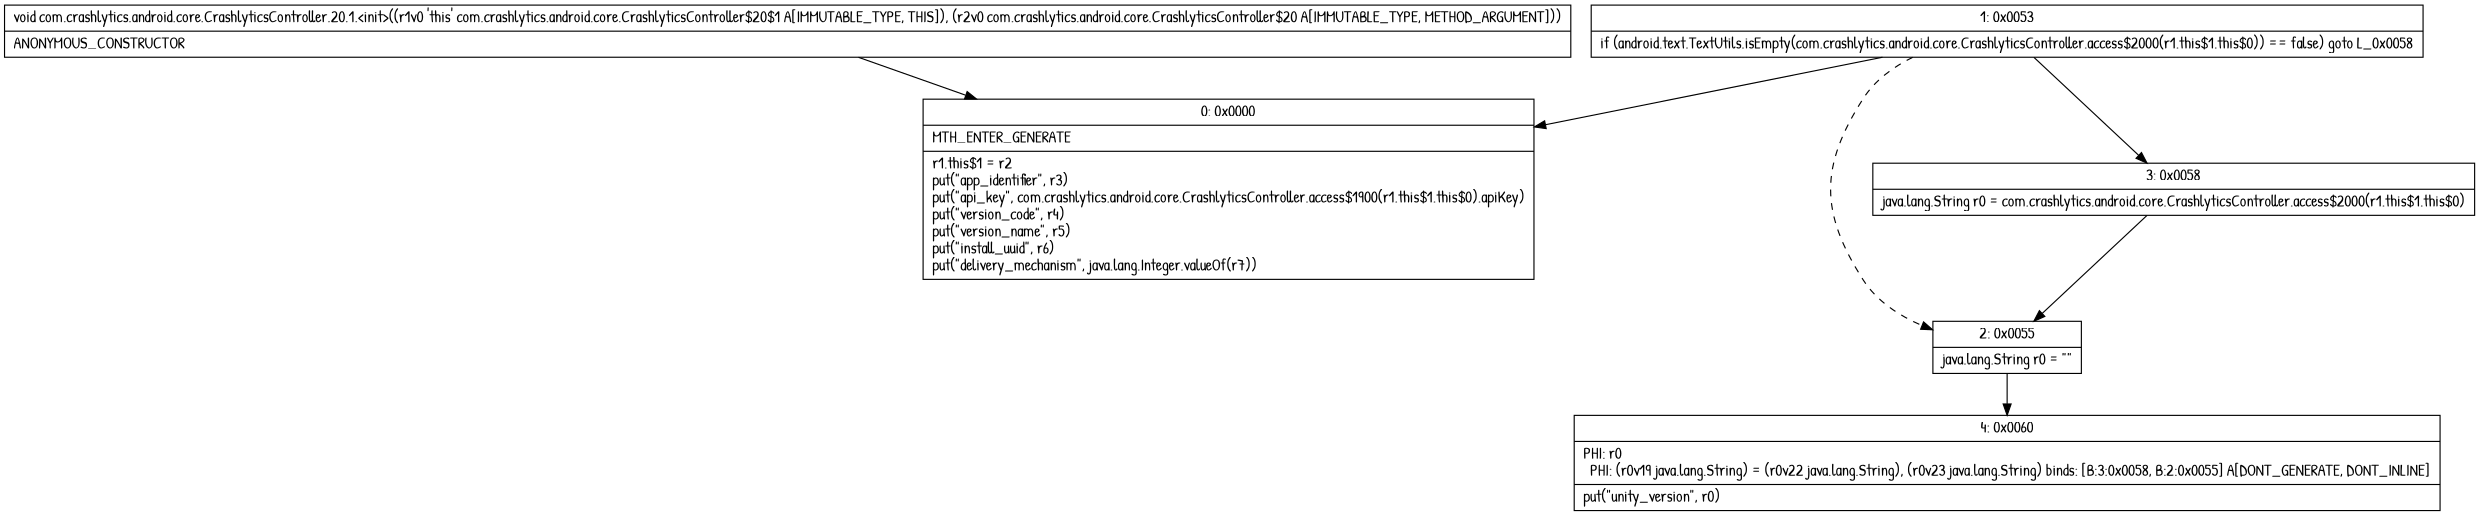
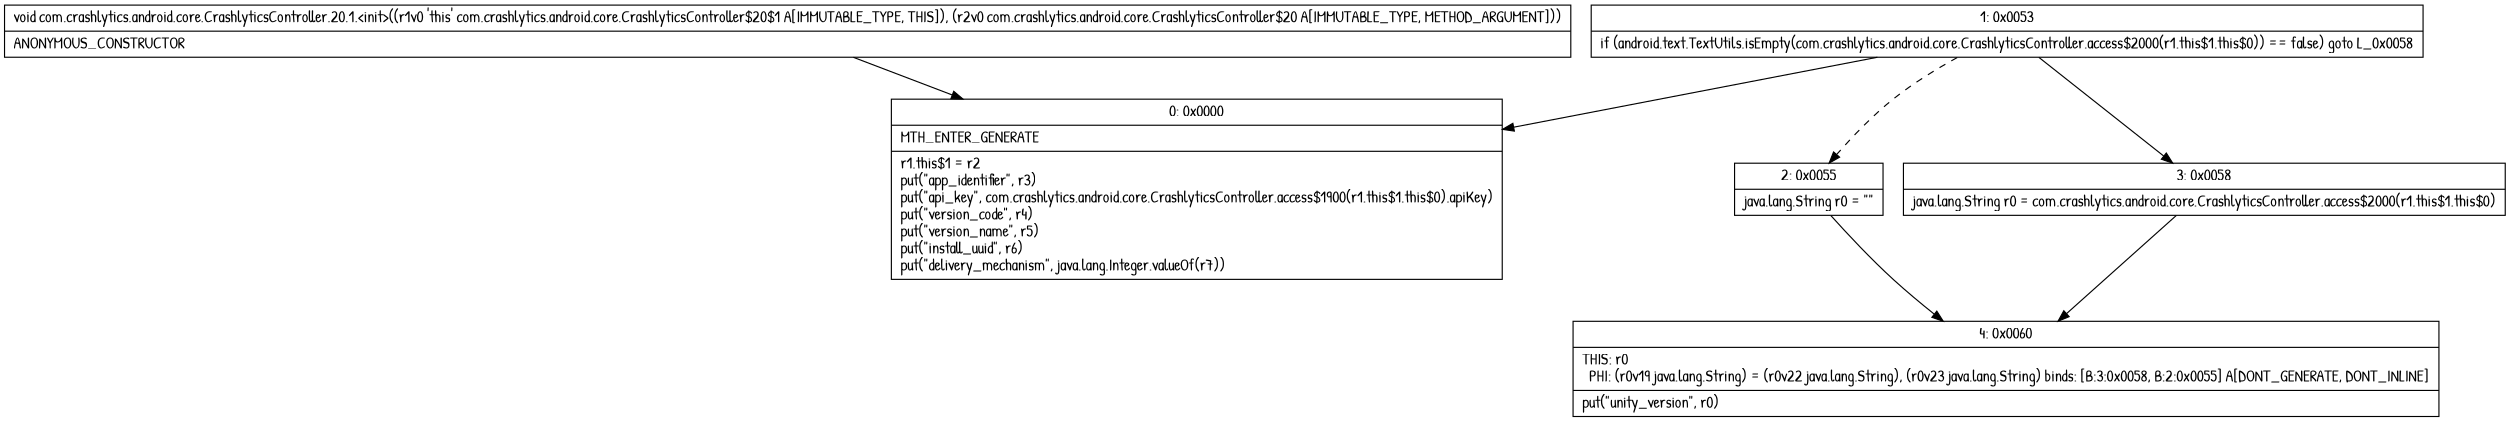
(2095, 264) -> (2121, 264)
(1604, 454) -> (1607, 360)
